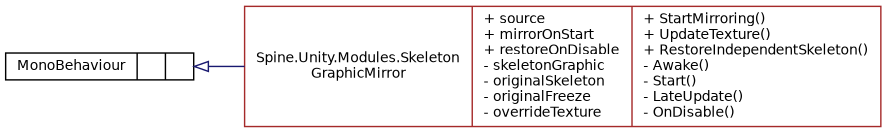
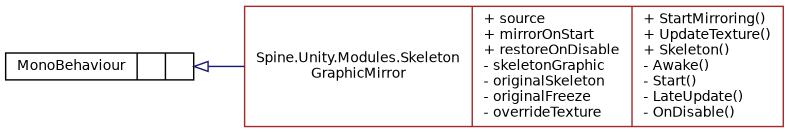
(756, 50) -> (686, 50)
